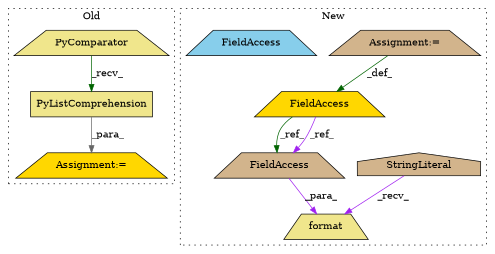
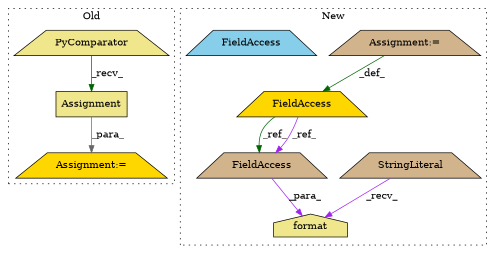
(92, 104) -> (92, 104)
(419, 165) -> (411, 165)
(326, 227) -> (311, 227)
